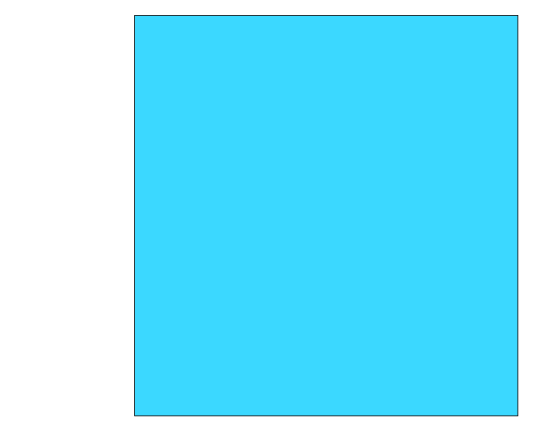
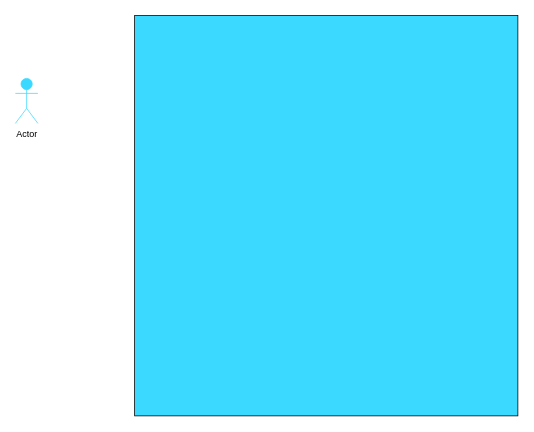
none -> (27, 101)
